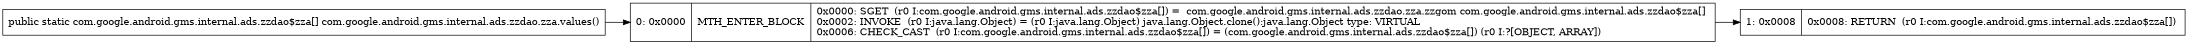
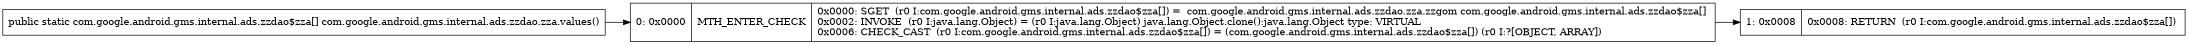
(751, 22) -> (752, 22)
